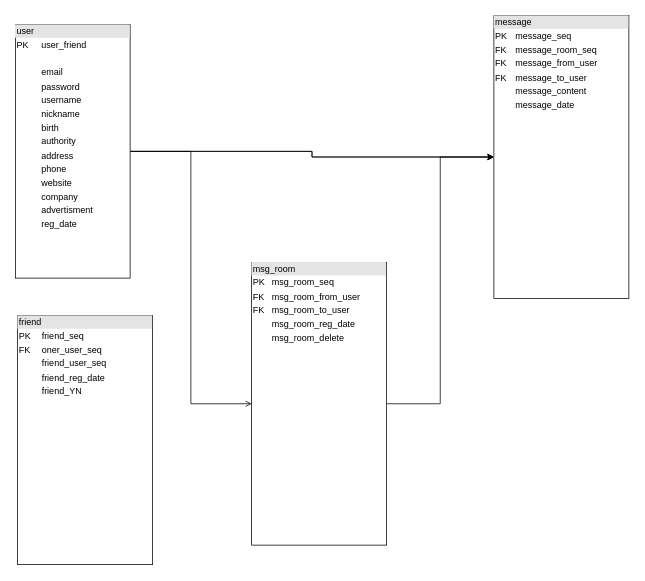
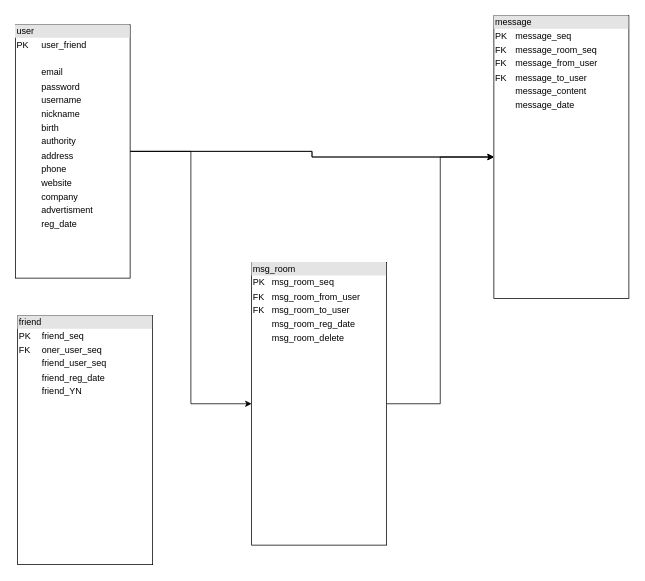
(246, 404) -> (245, 404)
